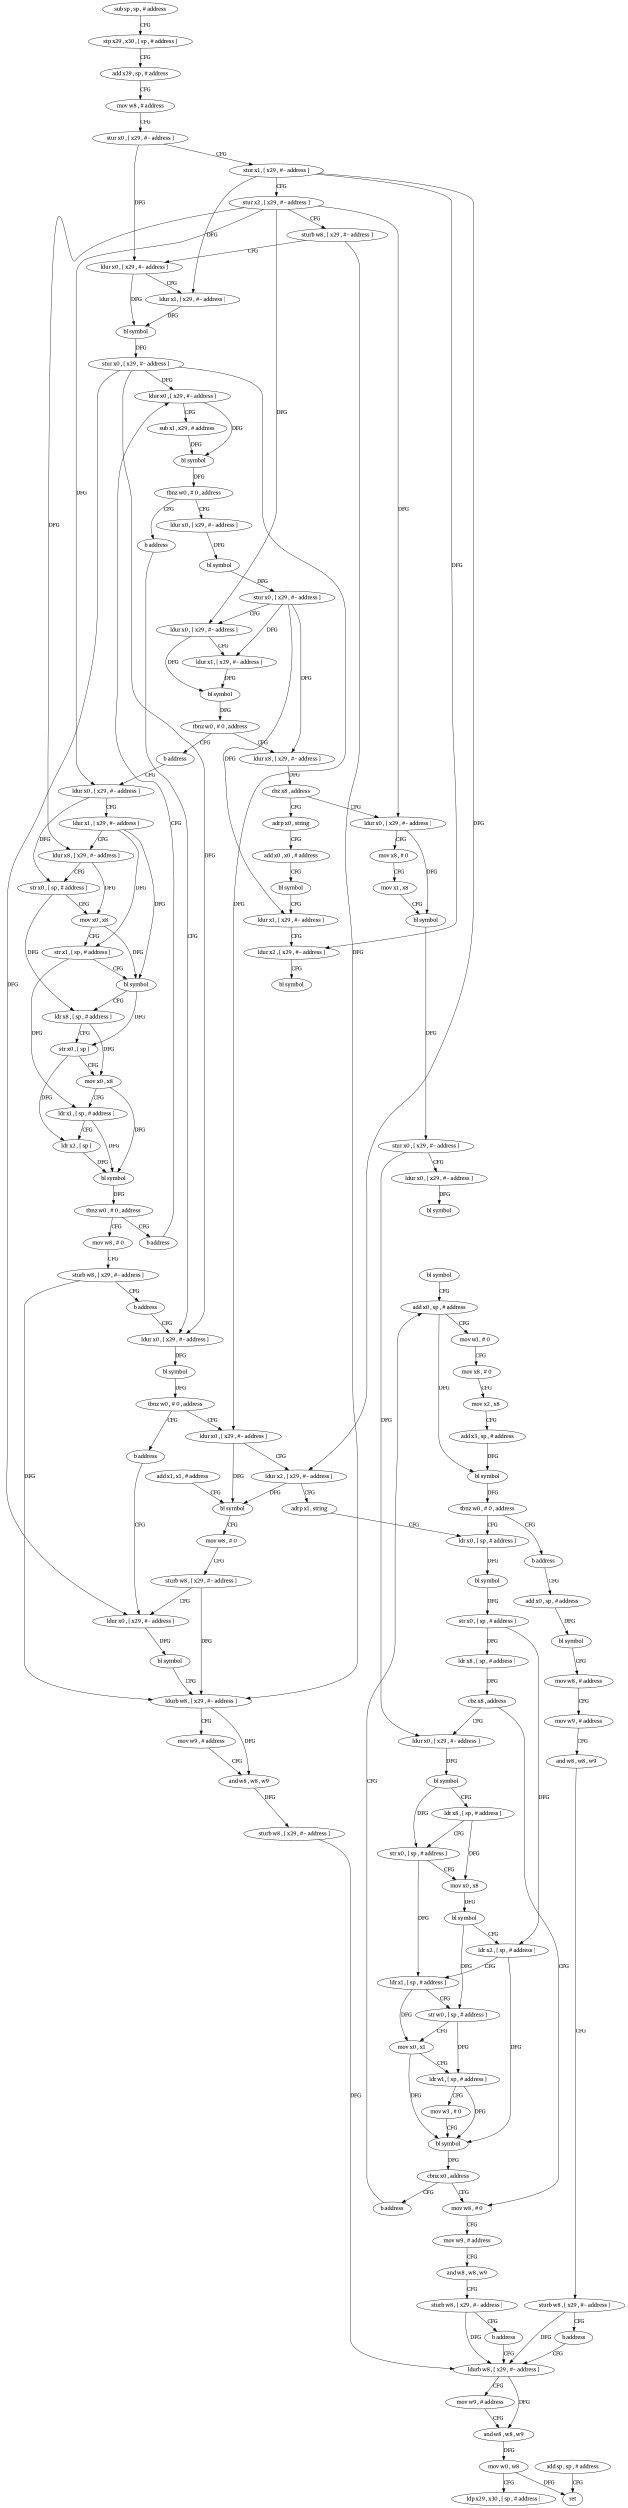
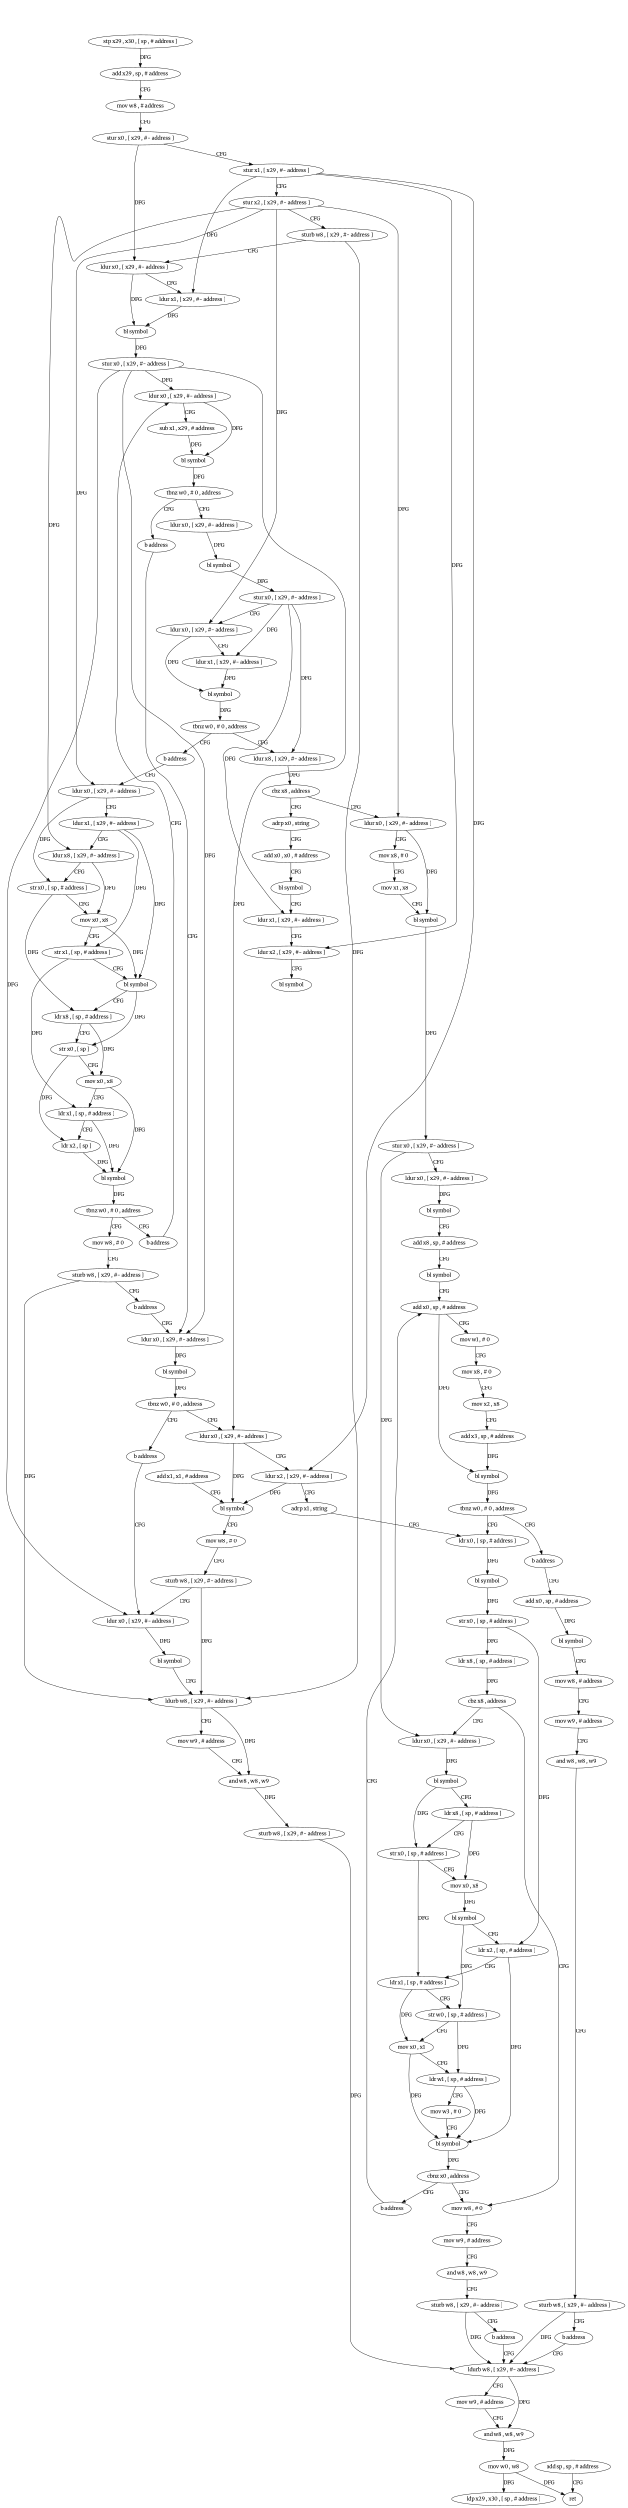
(140, 9) -> none
(146, 58) -> (146, 58)
none -> (439, 1243)
(509, 2483) -> (509, 2483)
